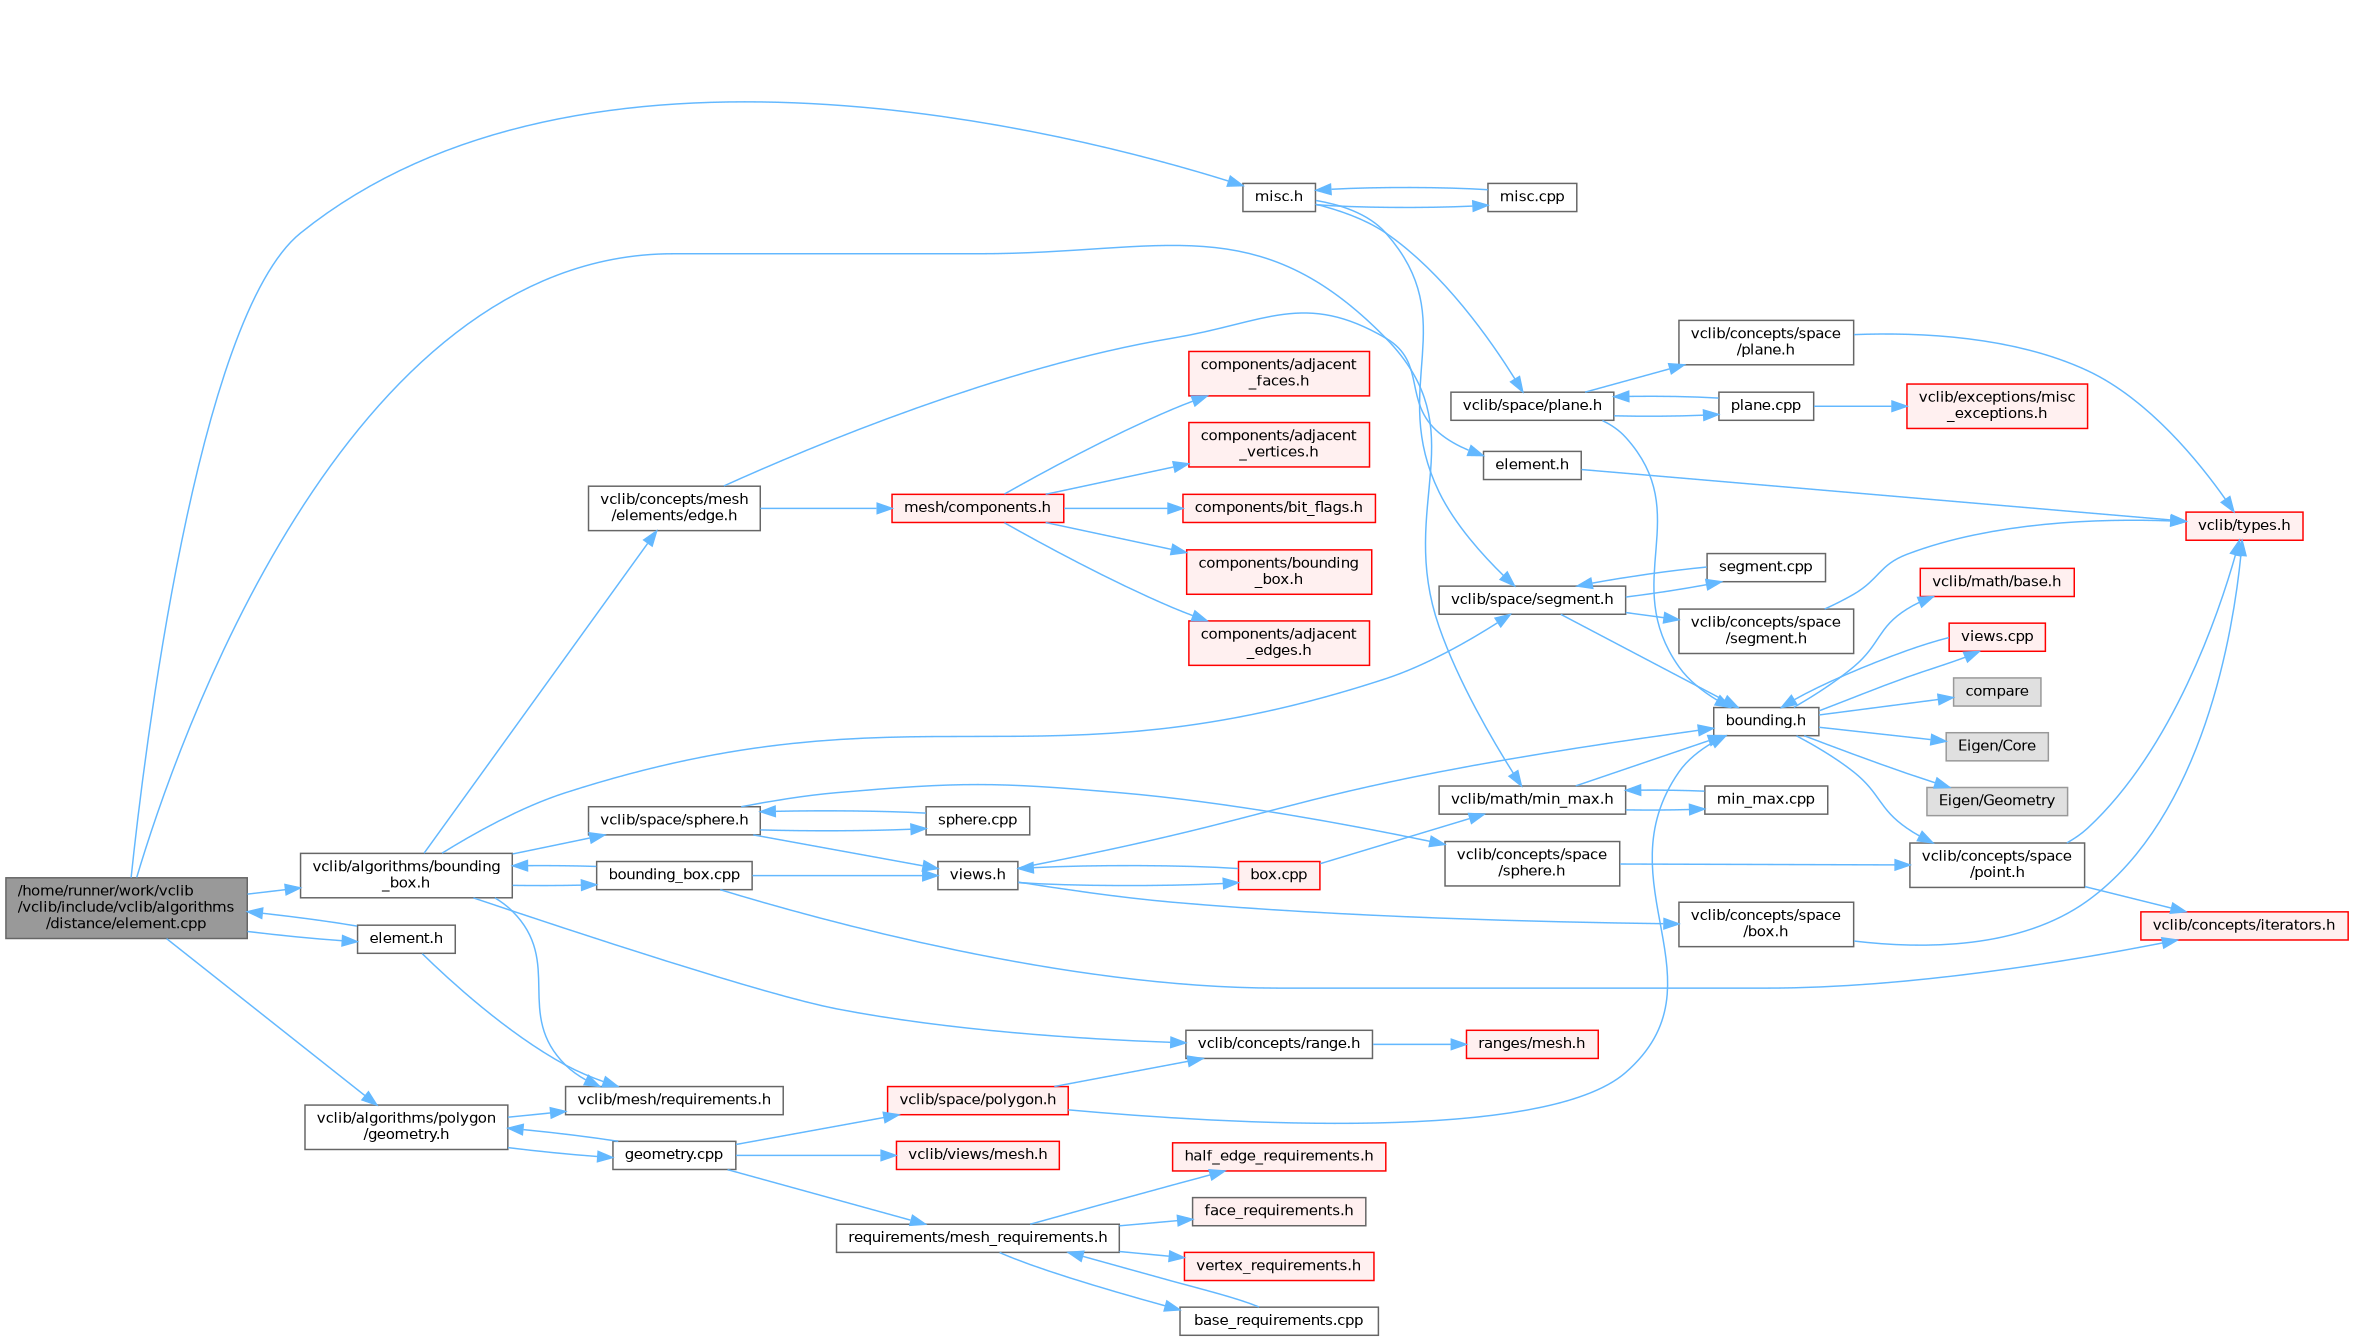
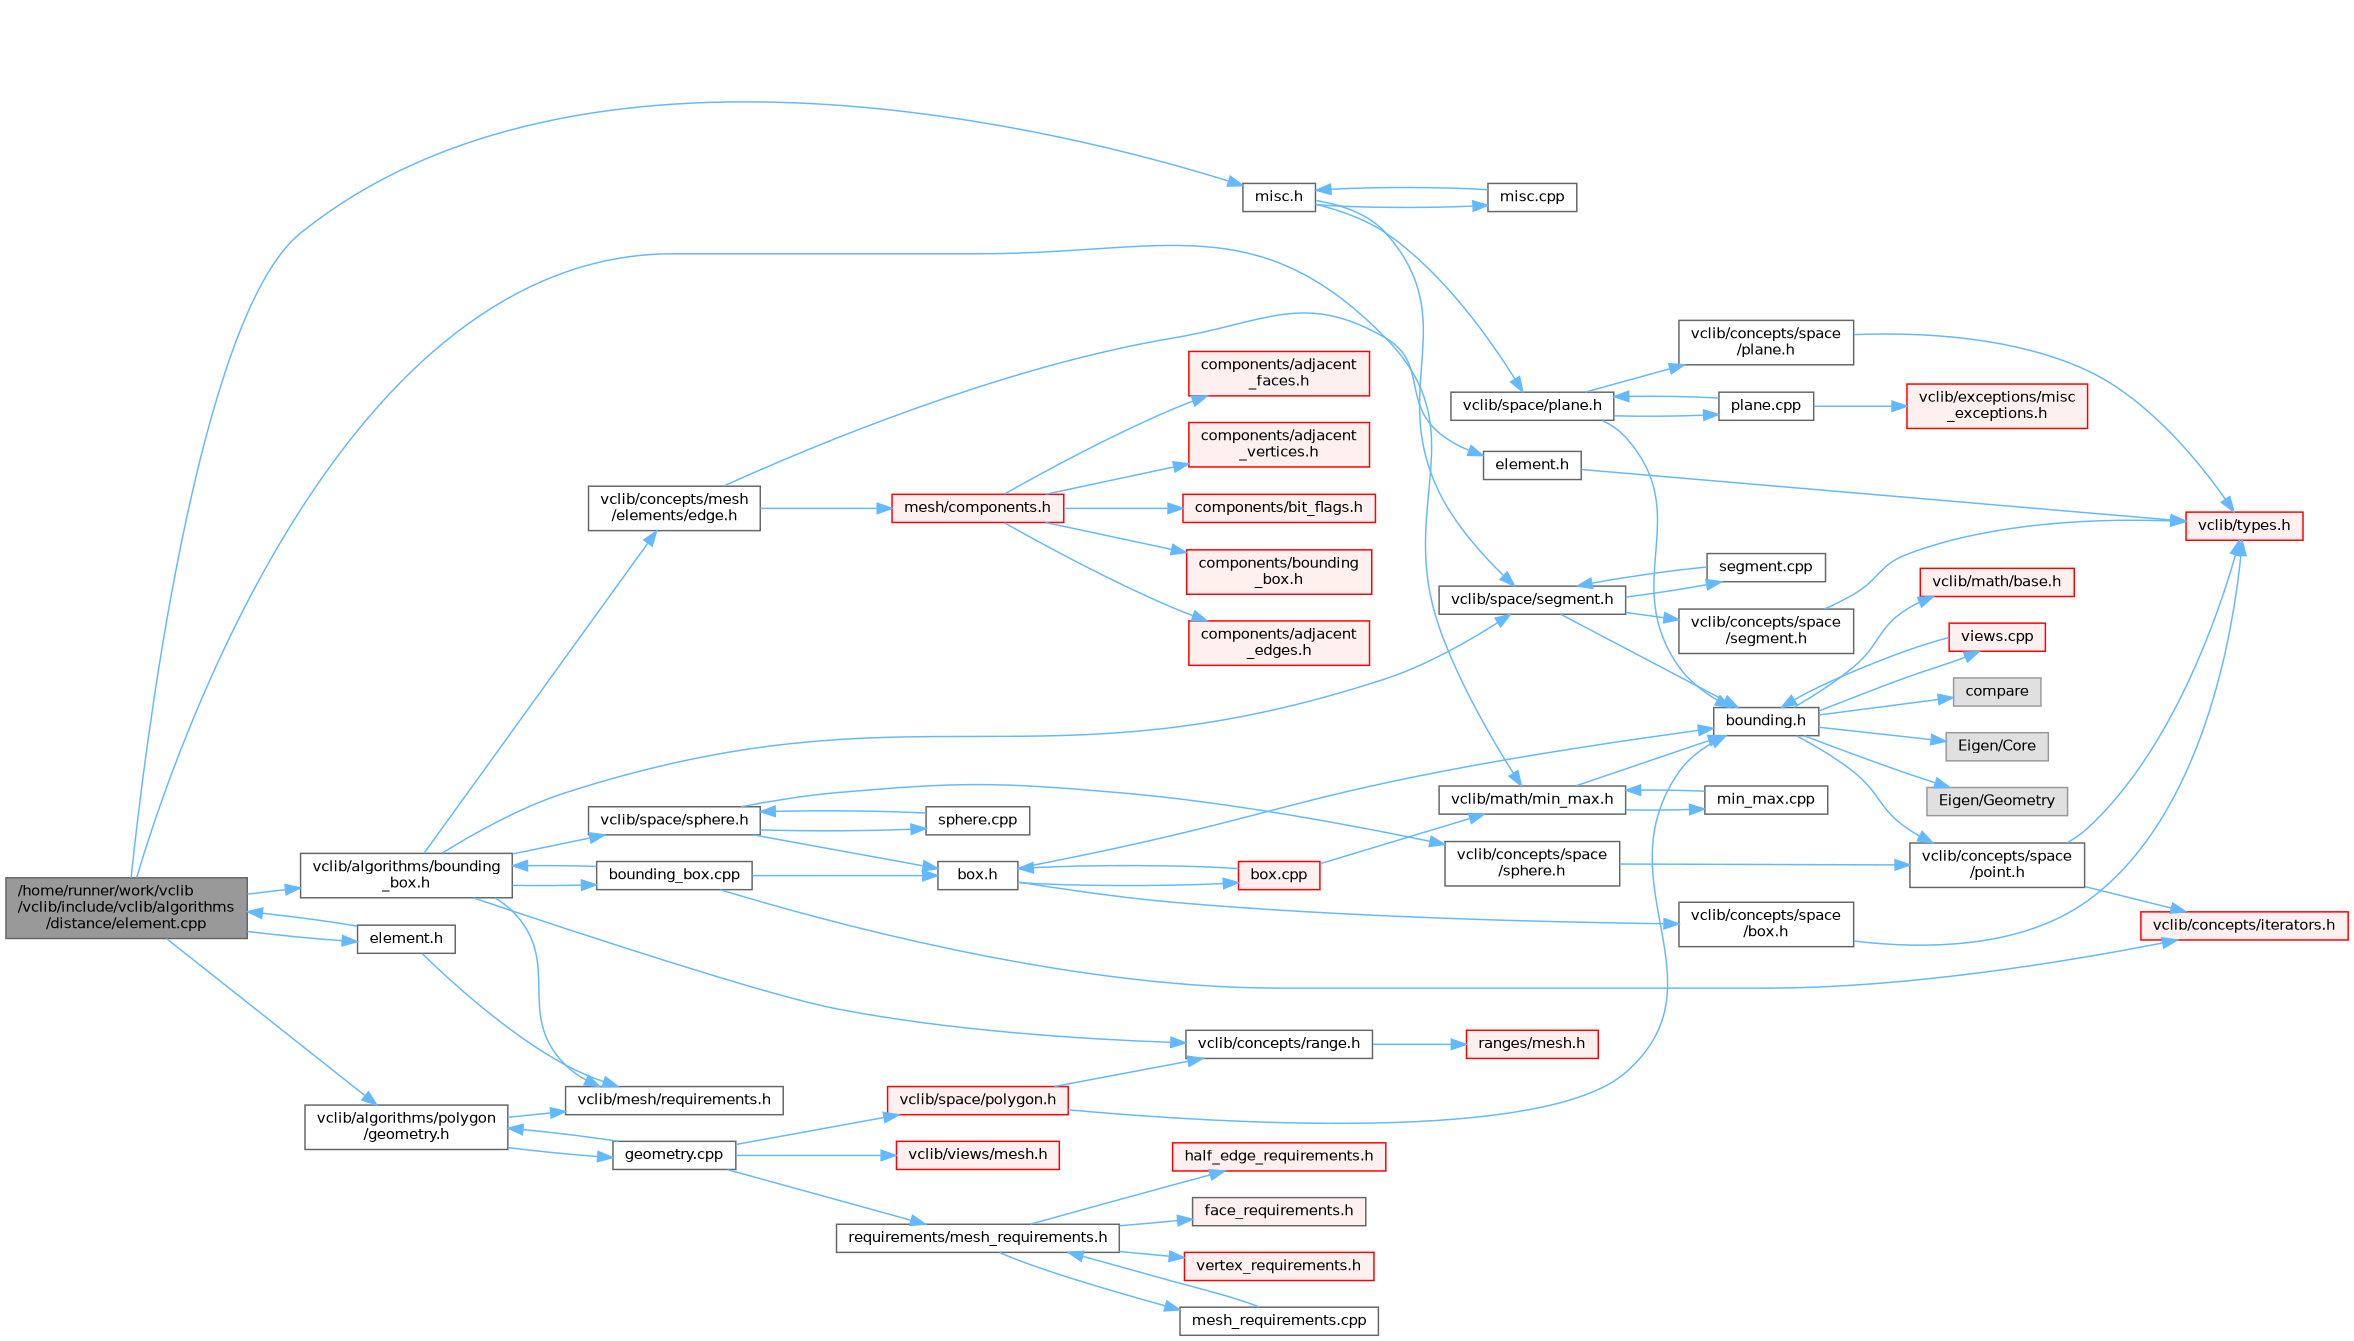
(978, 876) -> (978, 876)
(1279, 1321) -> (1279, 1321)
